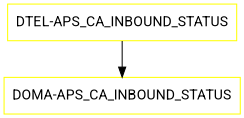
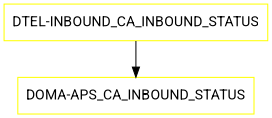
(122, 22) -> (136, 22)
